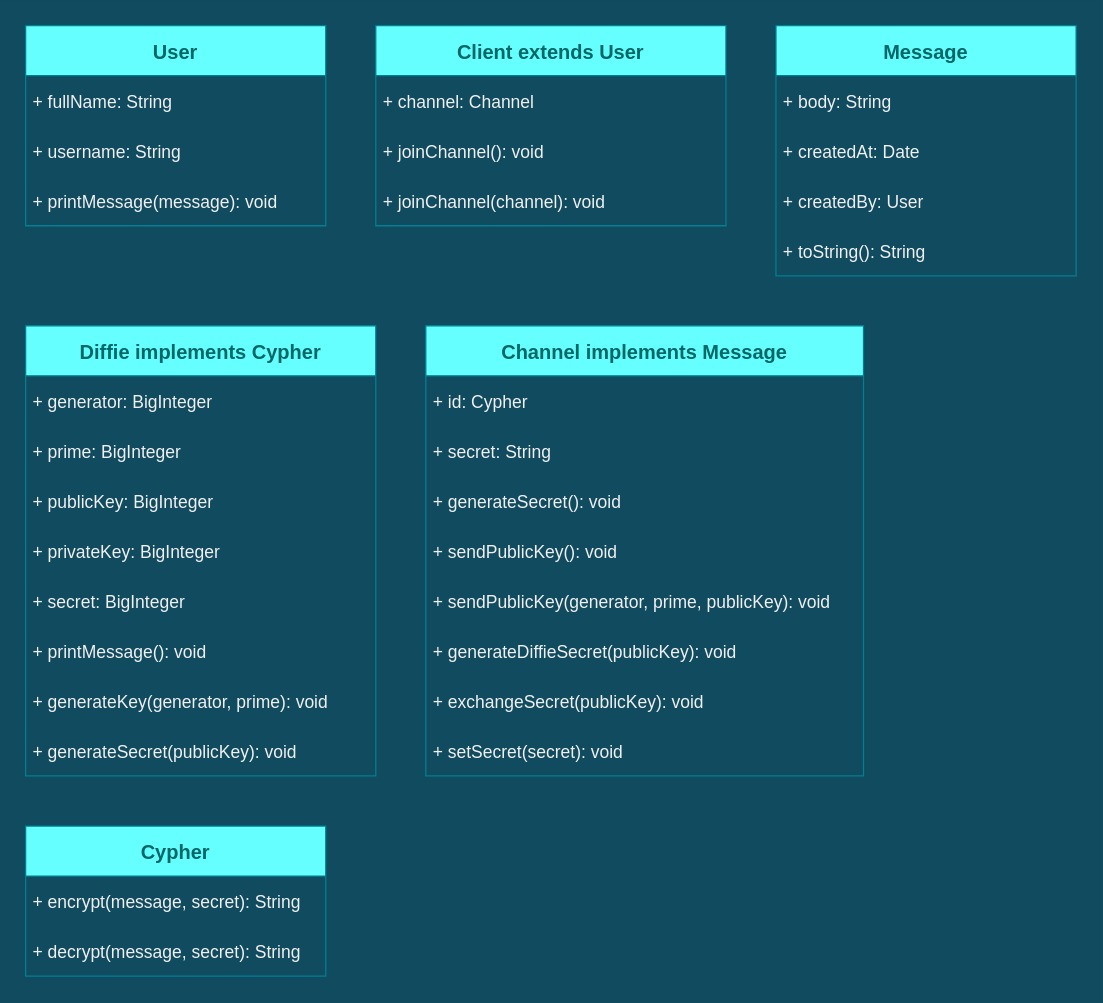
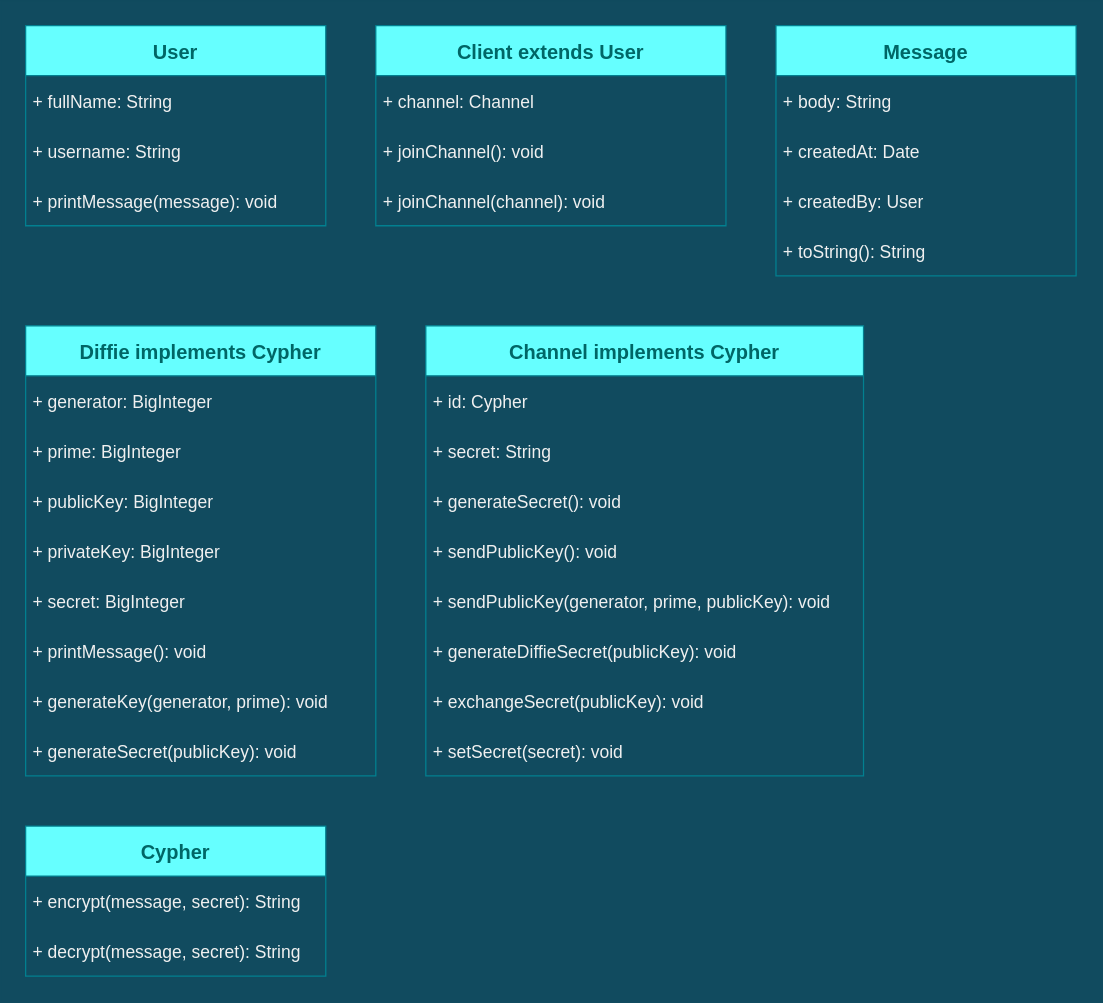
(644, 352) -> (644, 352)
